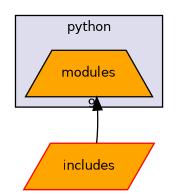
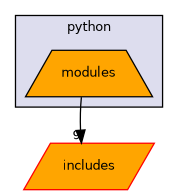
(98, 127) -> (80, 115)
